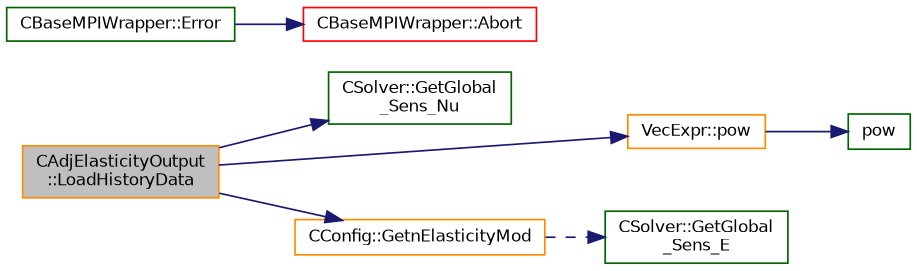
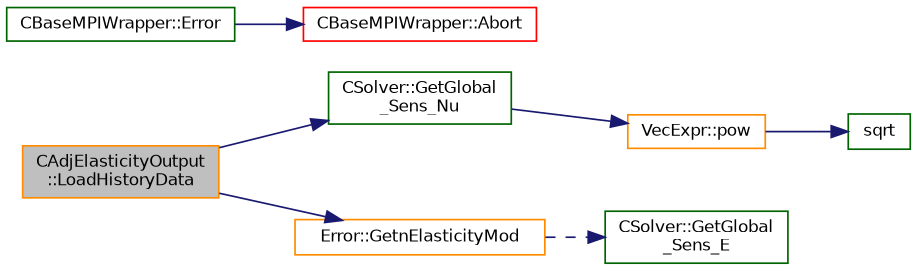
(879, 132) -> (879, 132)
(415, 151) -> (561, 115)
(420, 237) -> (420, 237)
